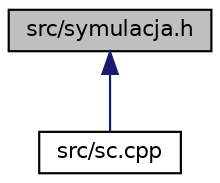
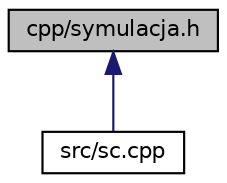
(110, 31) -> (113, 31)
